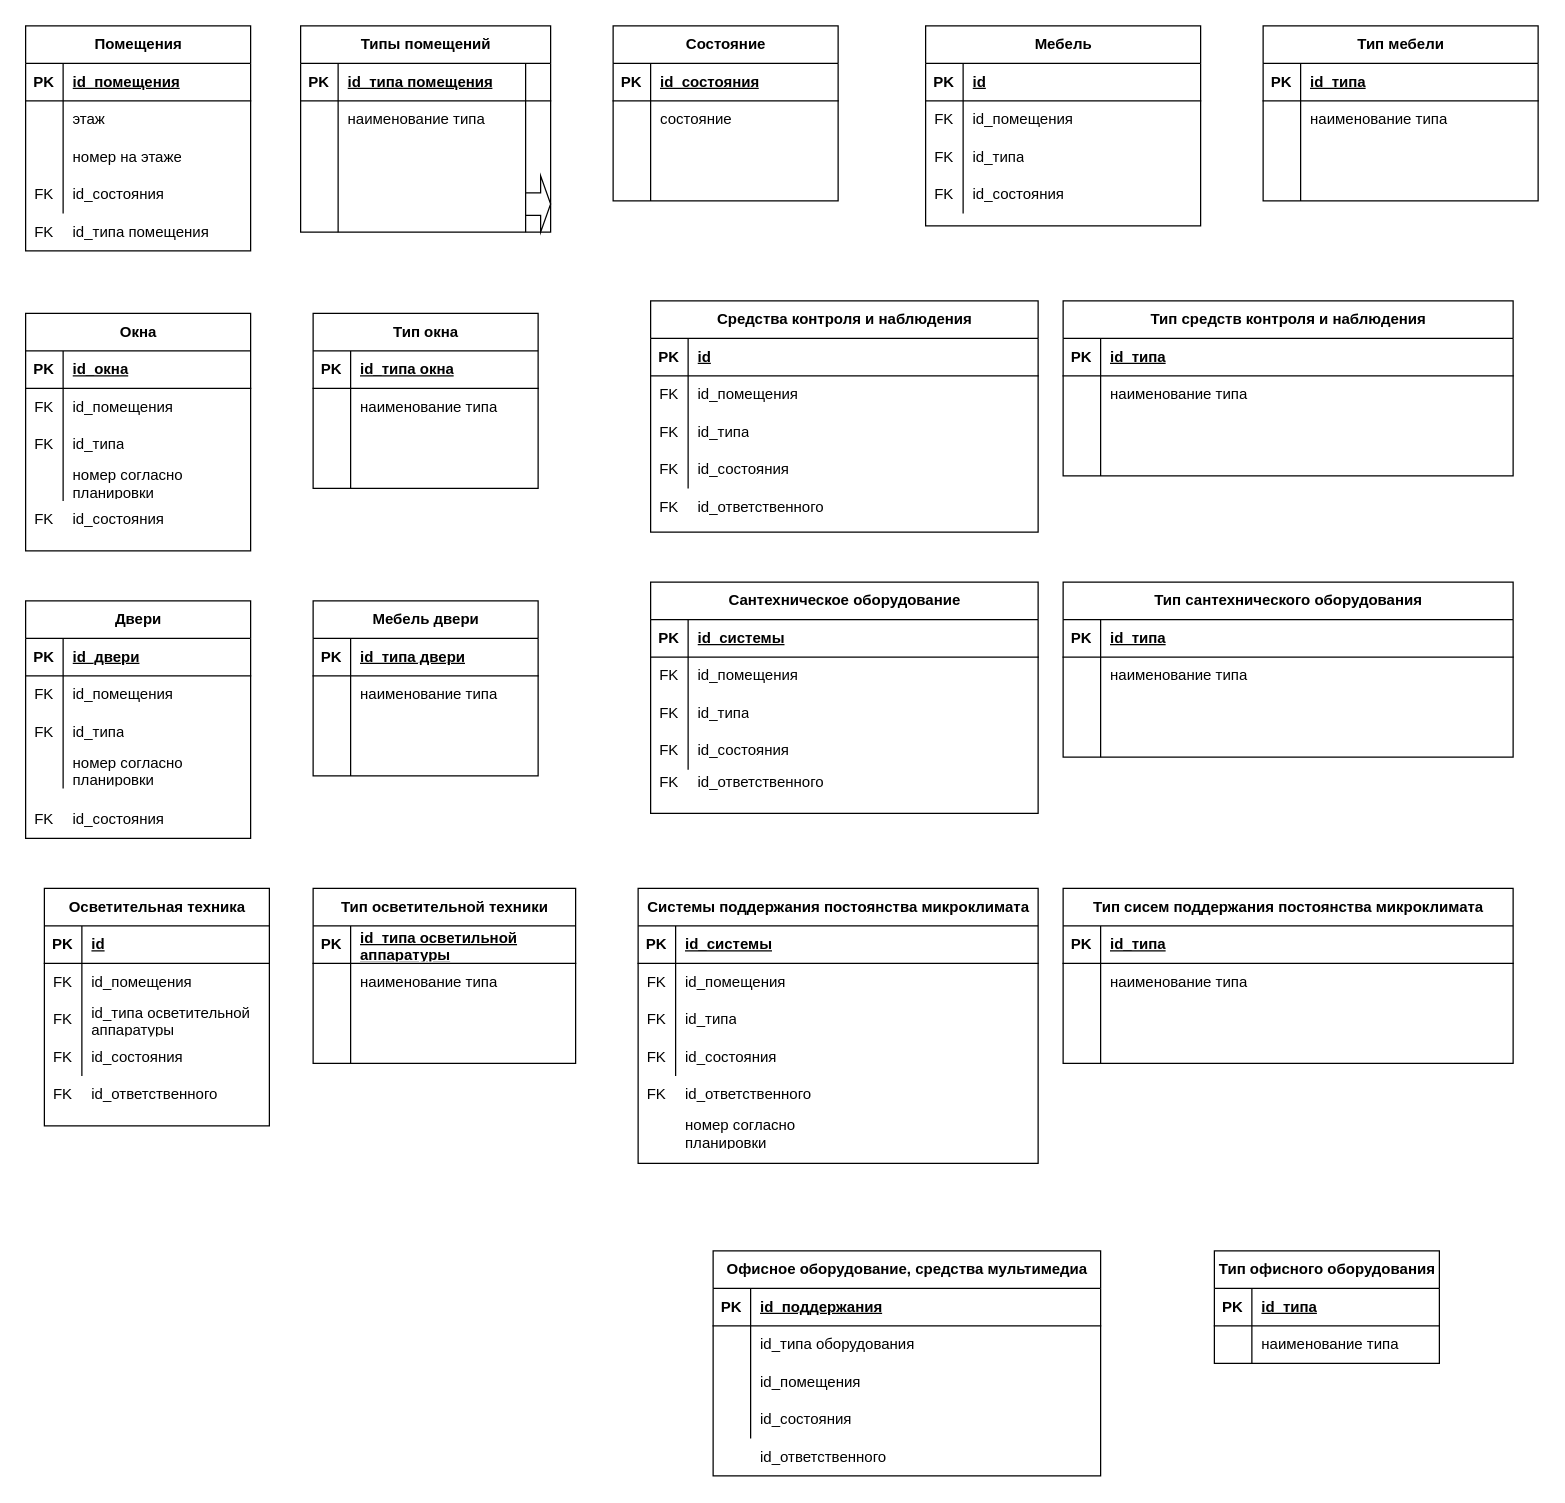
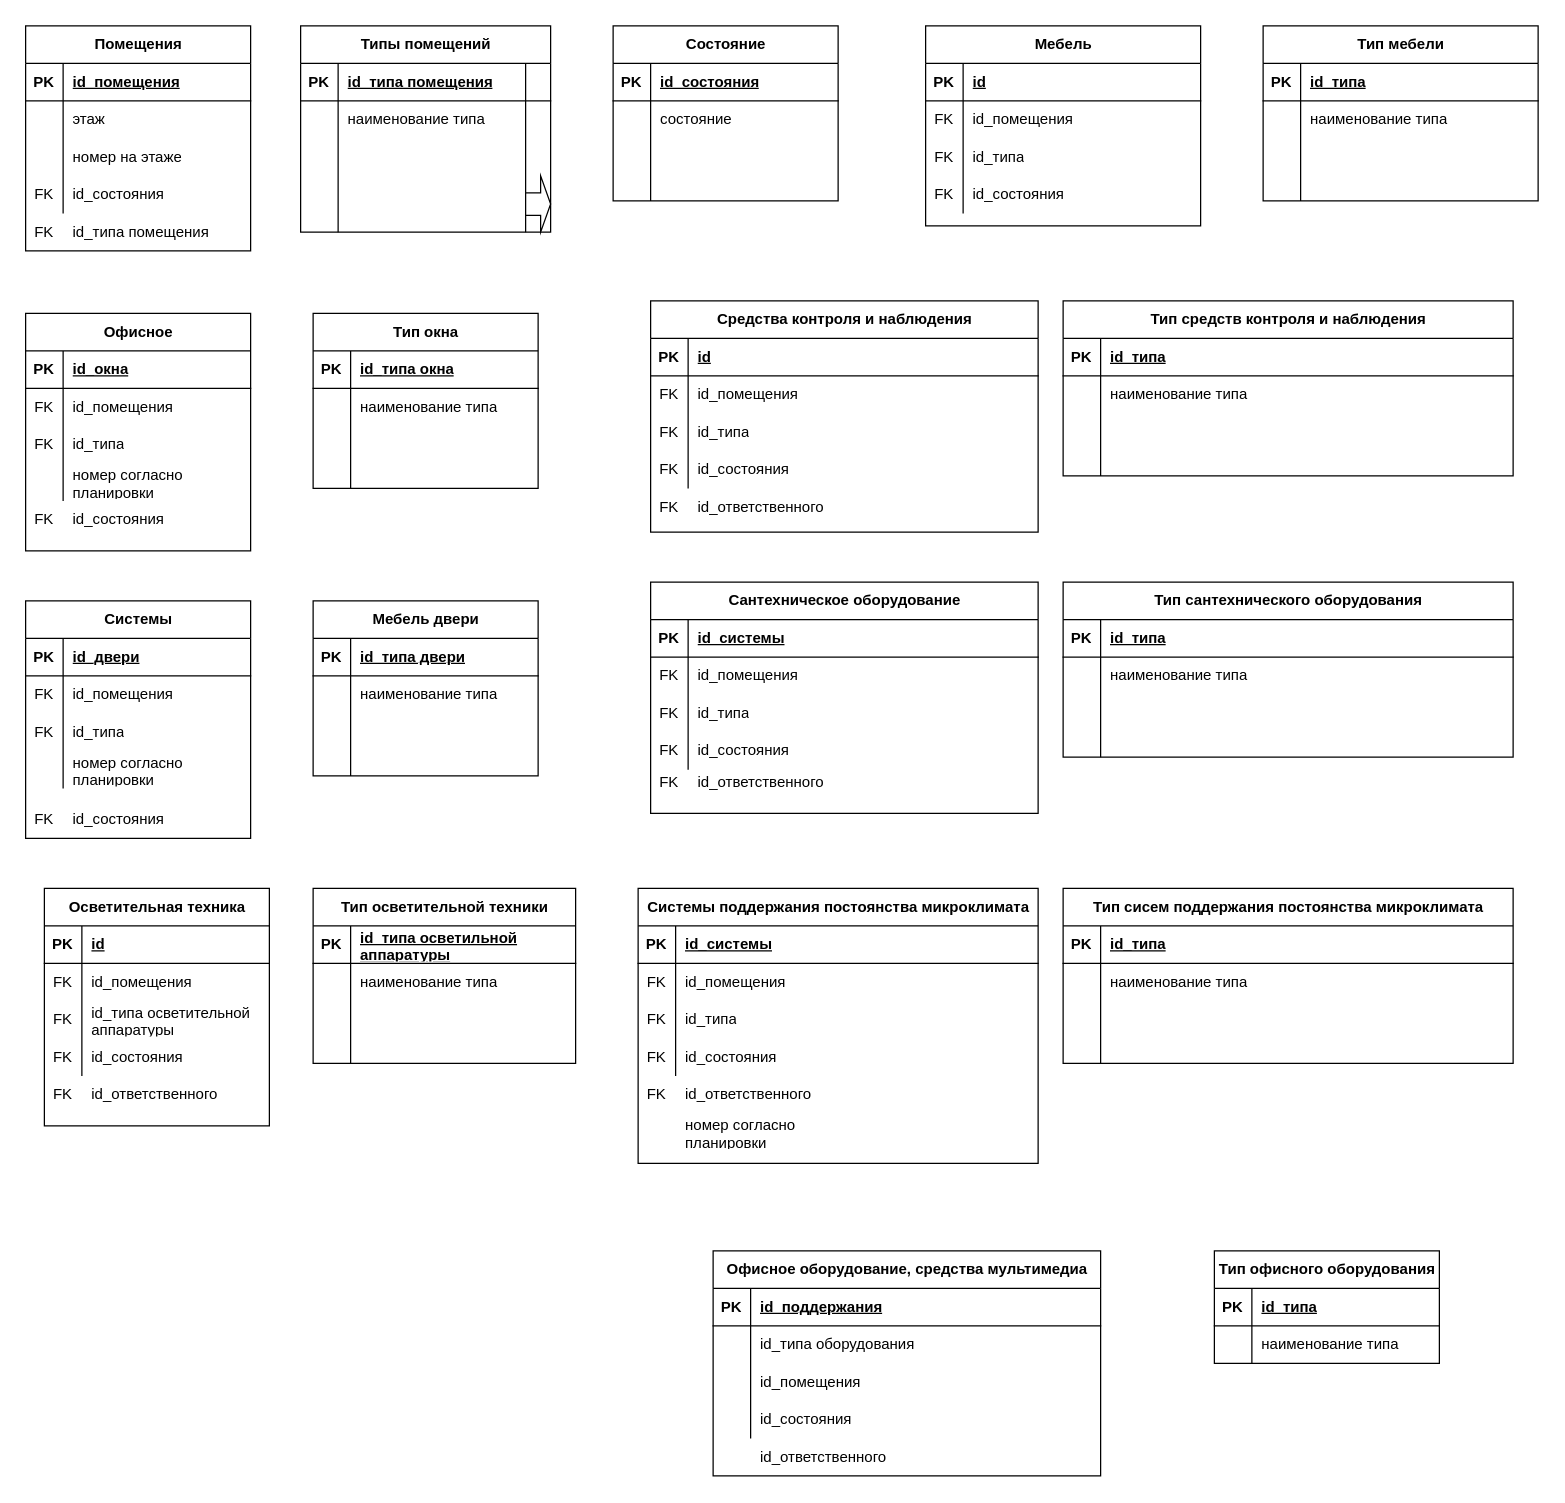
(139, 332) -> (139, 332)
(139, 619) -> (139, 619)
